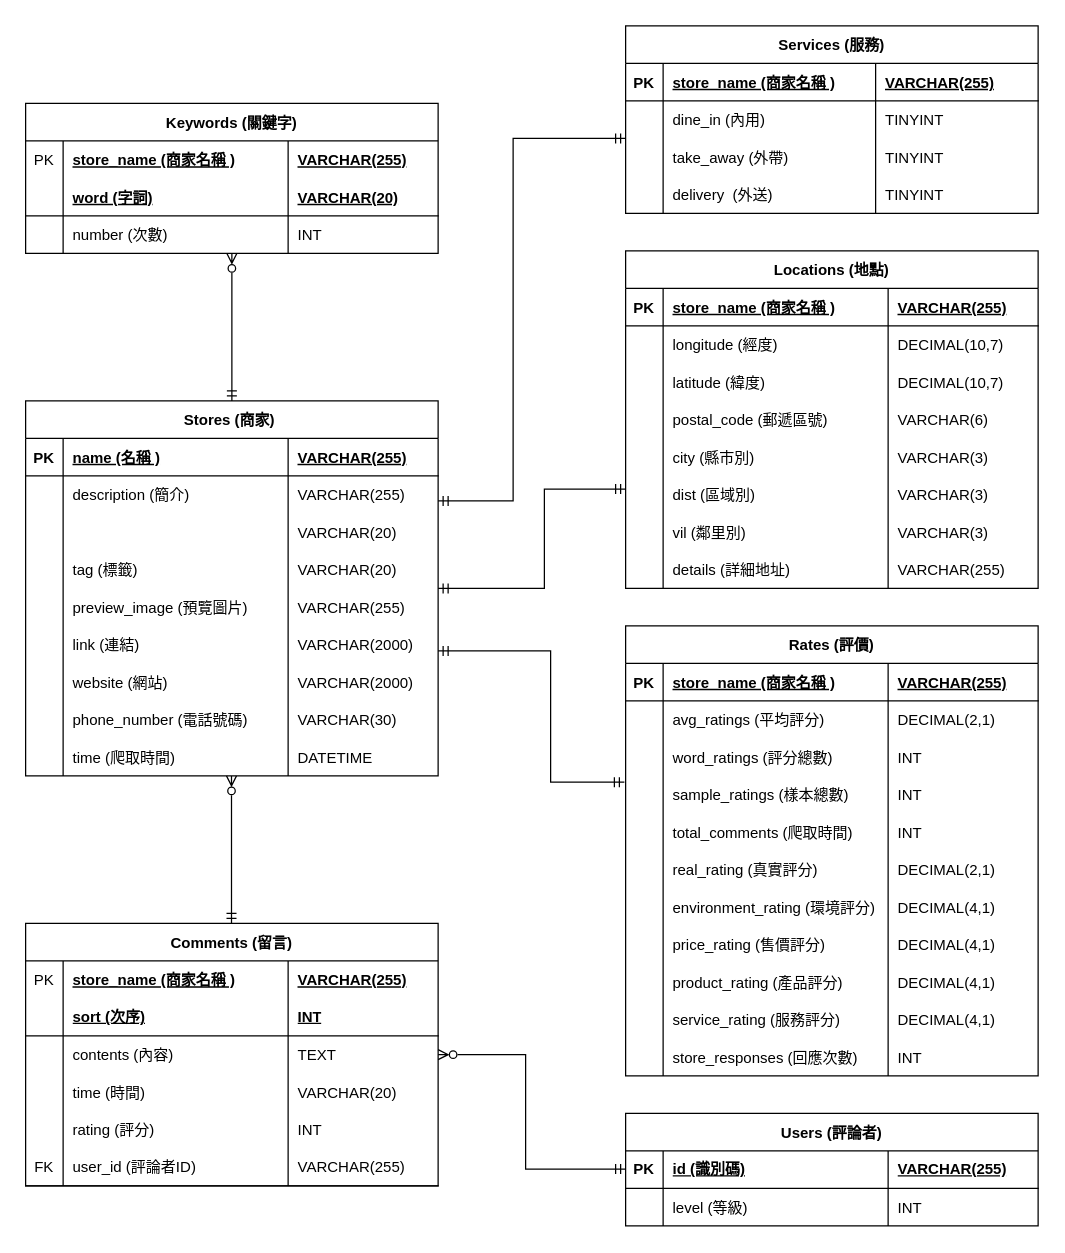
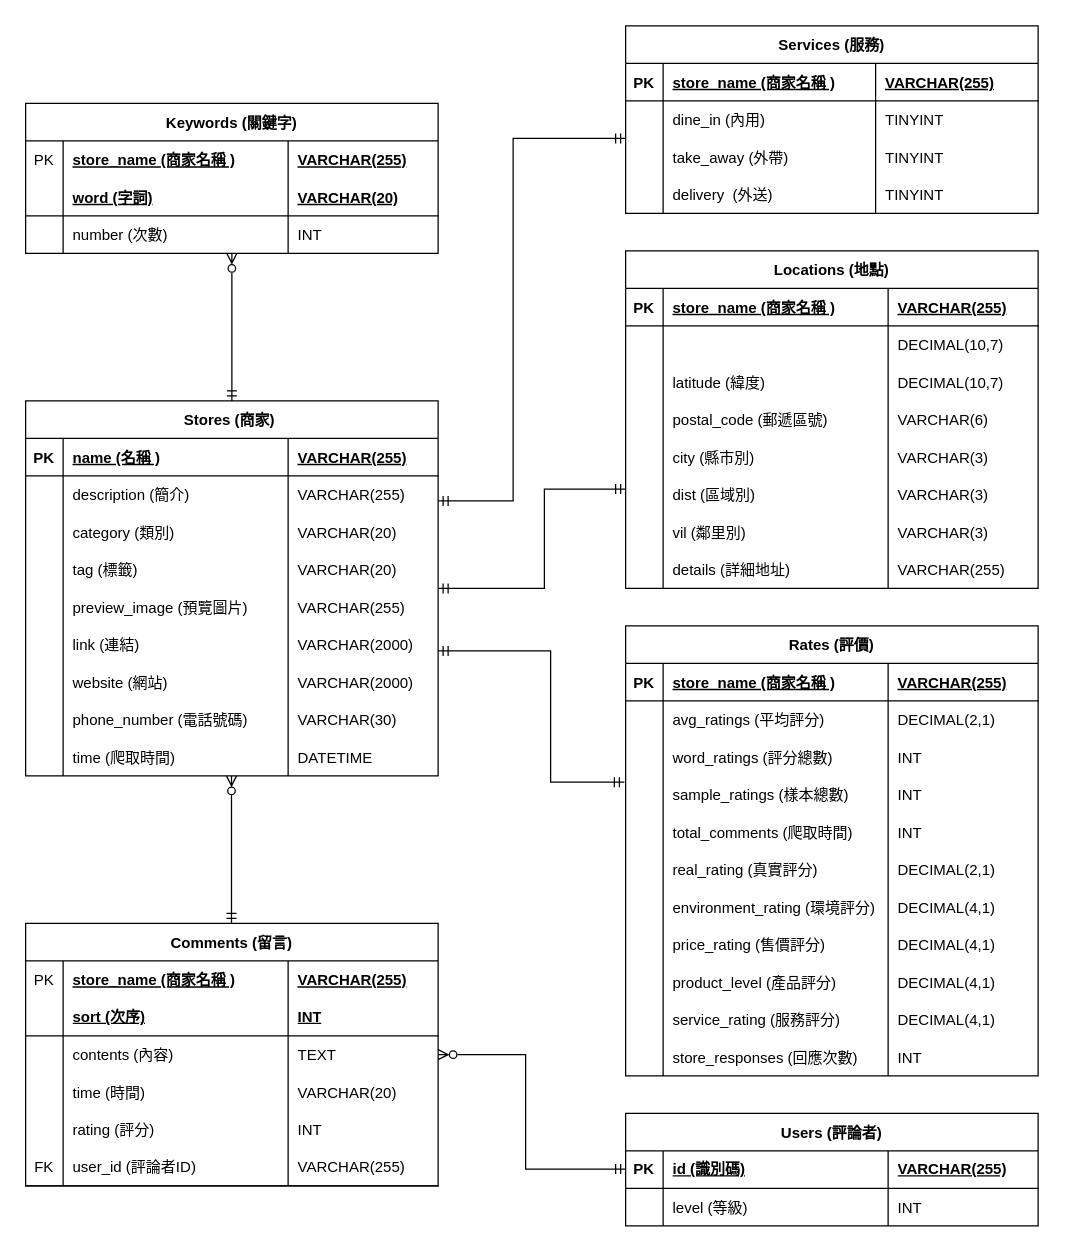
(776, 344) -> none
none -> (176, 532)
(770, 983) -> (764, 983)
